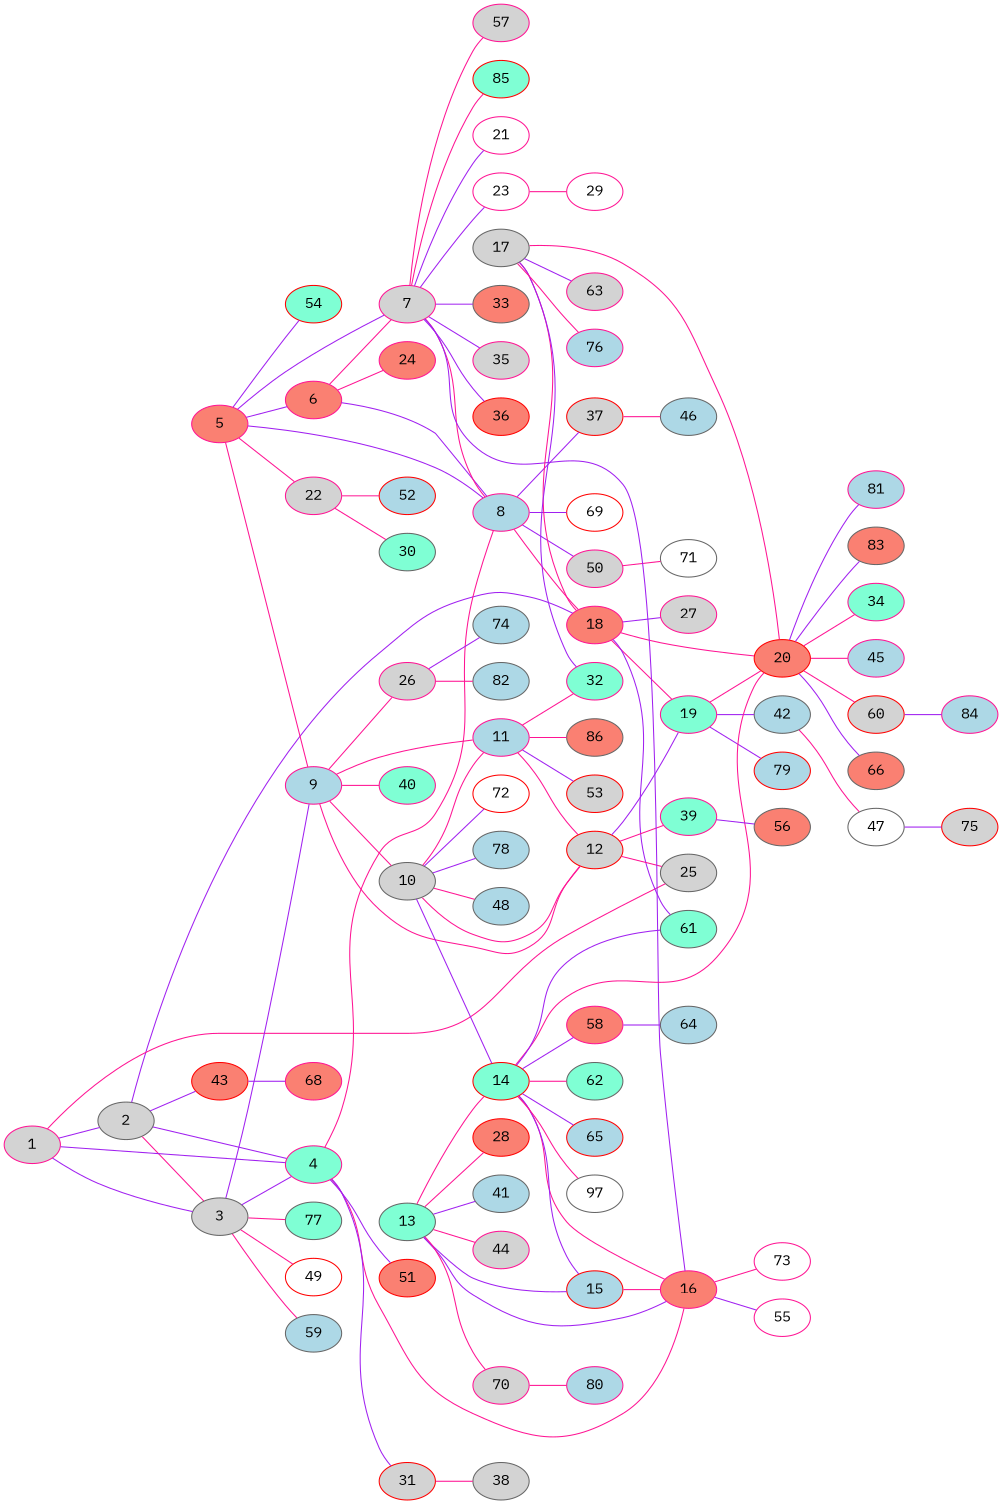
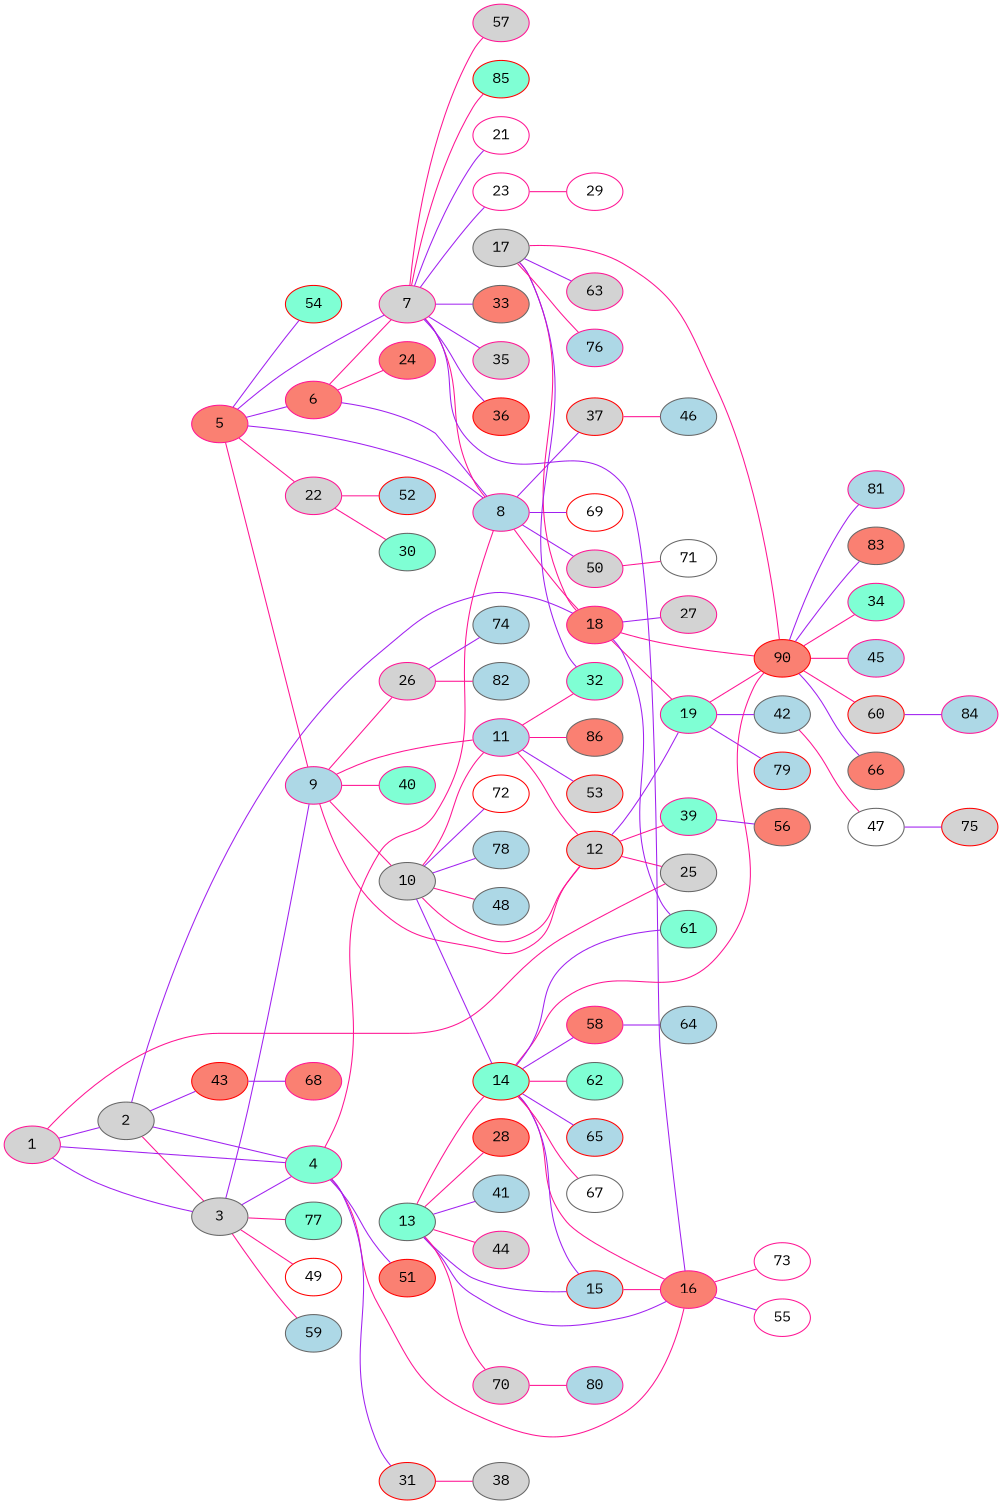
(782, 658) -> (782, 658)
(595, 1194) -> (595, 1194)
